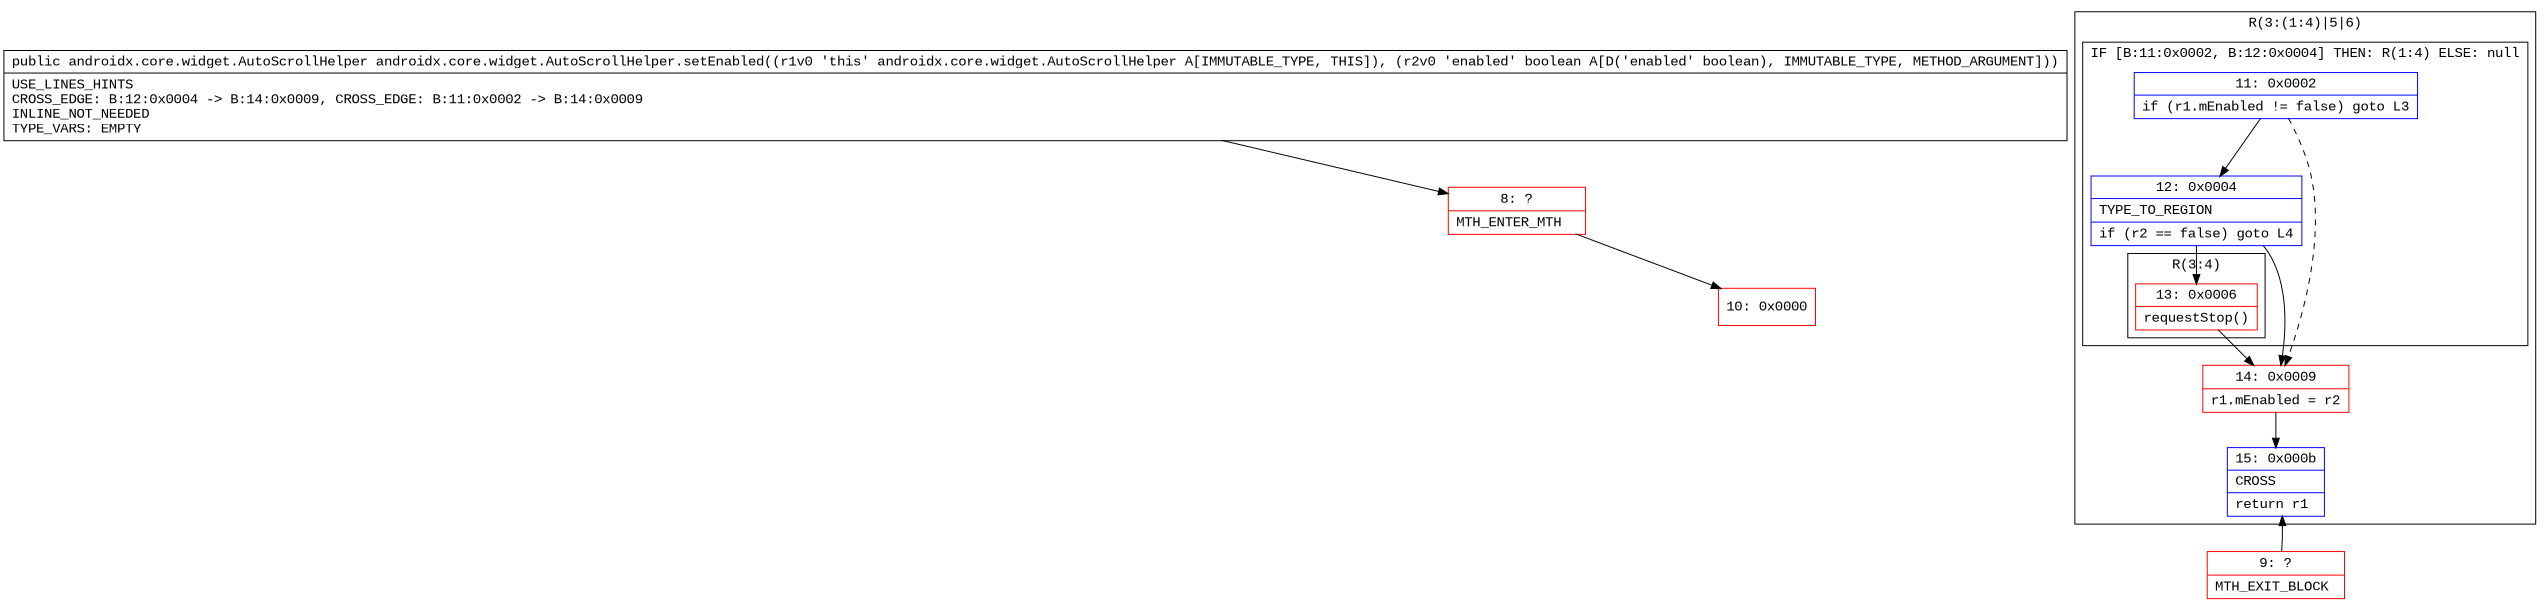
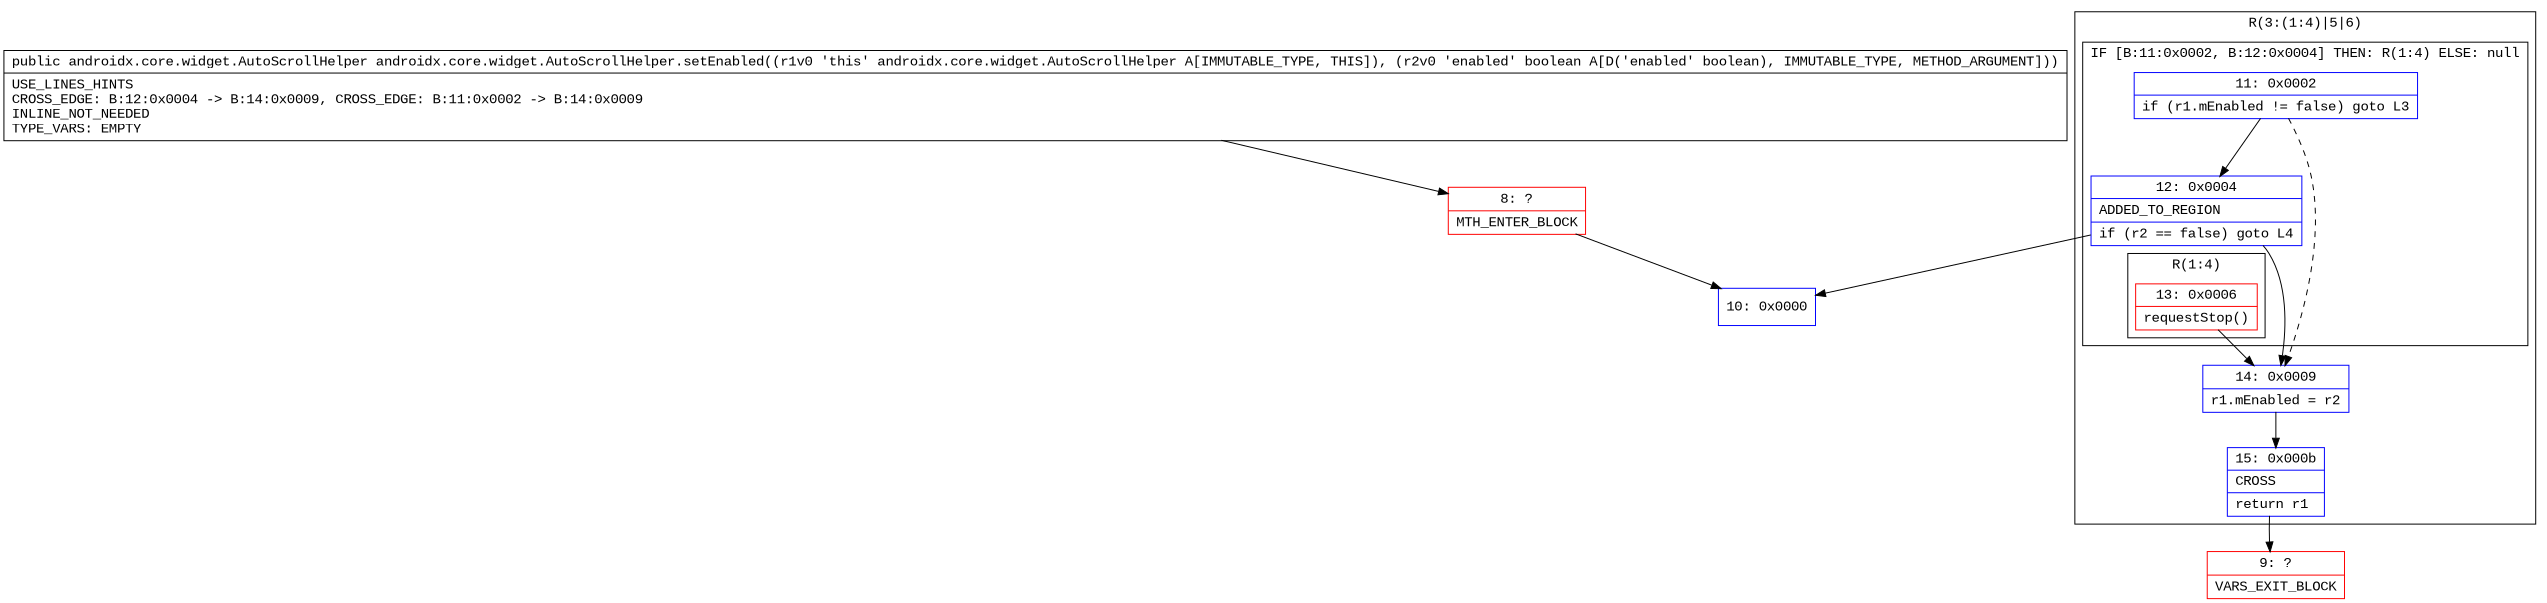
(2156, 210) -> (2160, 210)
(1509, 222) -> (1517, 222)
(2196, 260) -> (1958, 264)
(2196, 265) -> (2196, 265)
(1767, 307) -> (1767, 307)
(2276, 389) -> (2276, 389)
(2282, 539) -> (2269, 530)
(2272, 586) -> (2276, 586)
